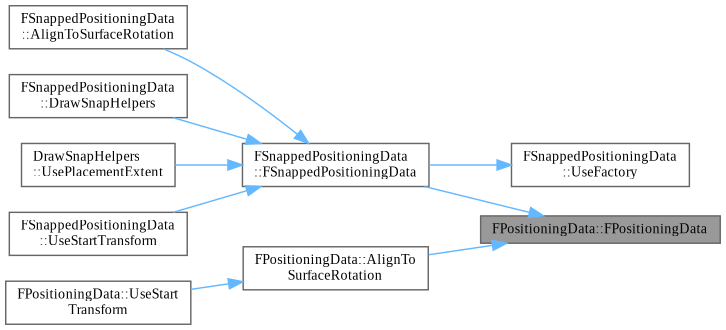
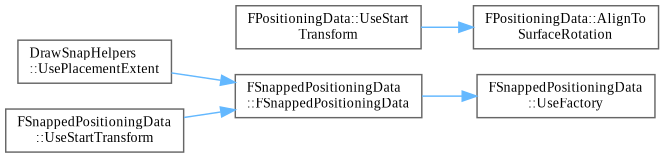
(98, 27) -> none
(98, 96) -> none
(600, 230) -> none
